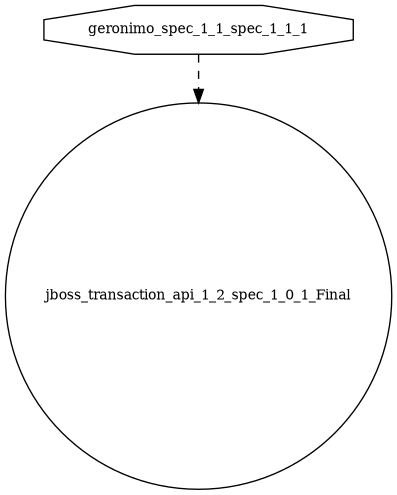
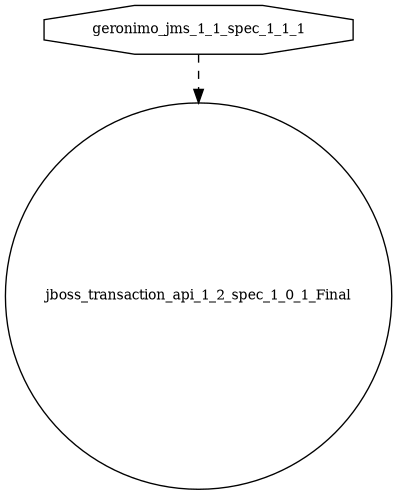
(199, 30) -> (199, 30)
